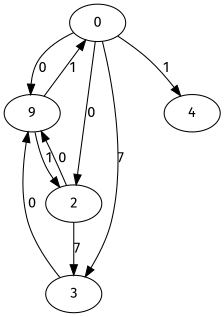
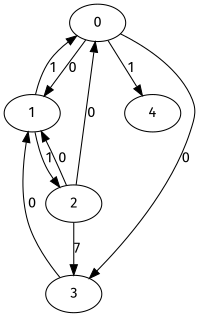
(86, 108) -> (85, 119)
(32, 113) -> (32, 113)
(121, 158) -> (186, 158)
